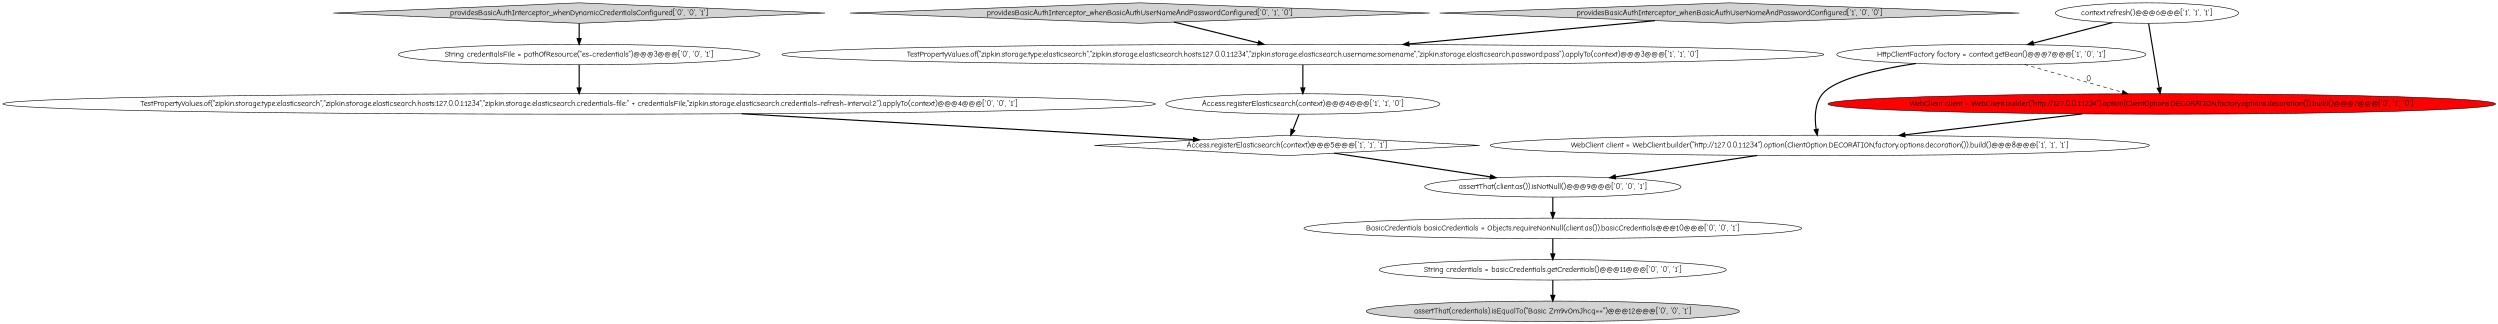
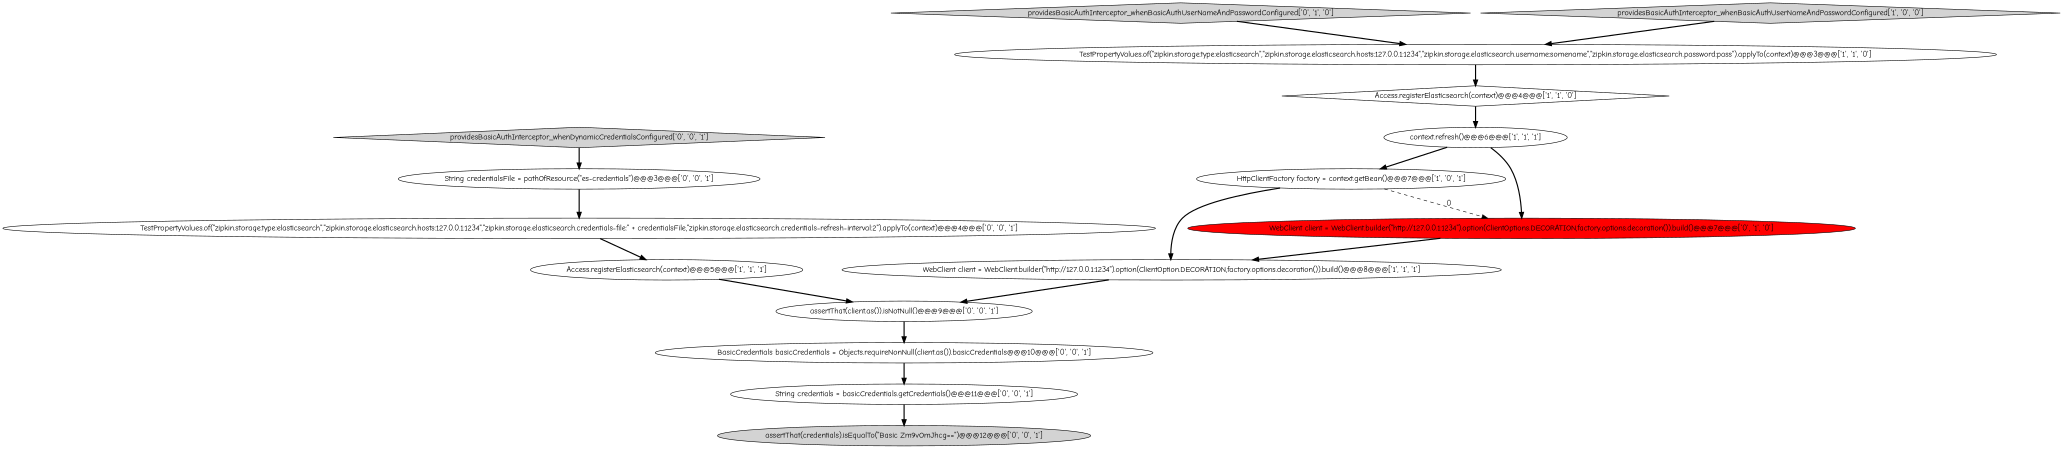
(1303, 104) -> (1476, 96)
(1296, 122) -> (1476, 114)
(1287, 145) -> (667, 270)
